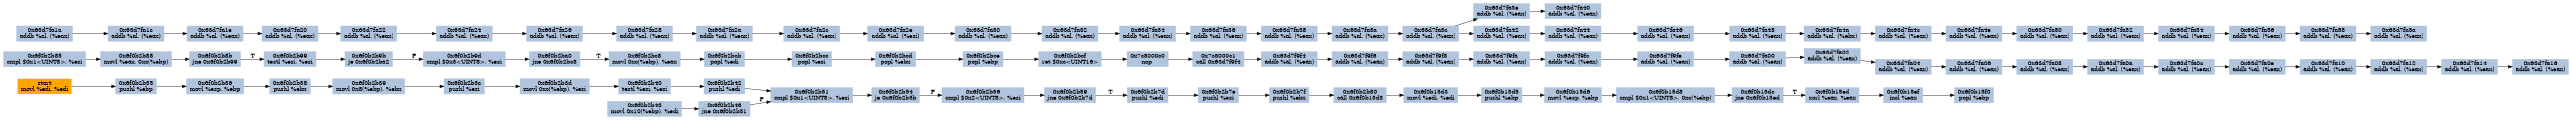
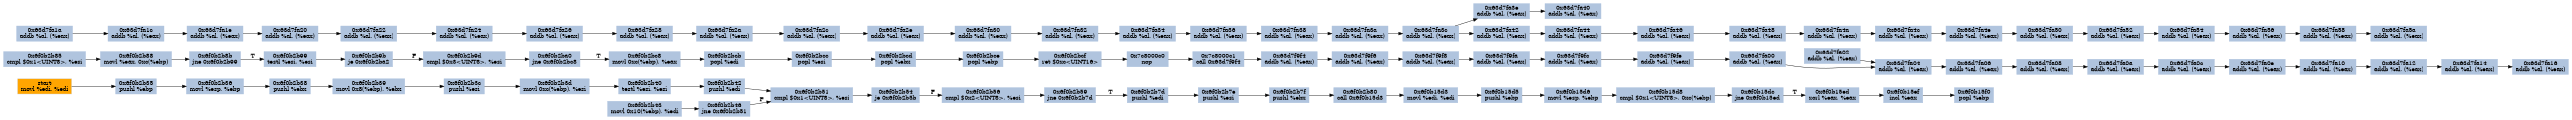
(896, 34) -> (896, 34)
(1832, 34) -> (1832, 34)
(1793, 58) -> (1828, 68)
